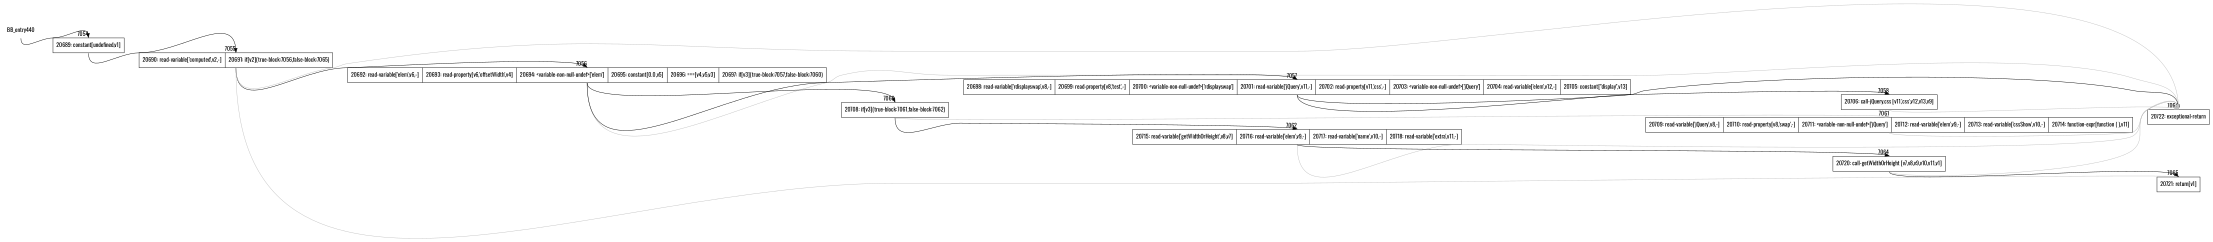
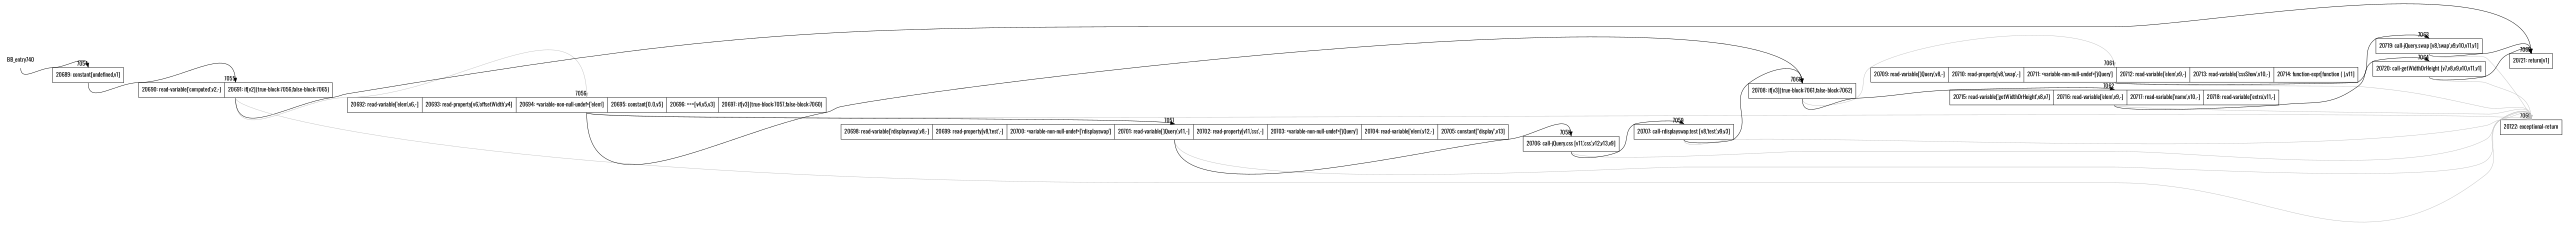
(21, 30) -> (21, 60)
none -> (2429, 46)
(401, 65) -> (418, 85)
(1740, 82) -> (1866, 167)
none -> (1684, 132)
(1151, 183) -> (1382, 27)
